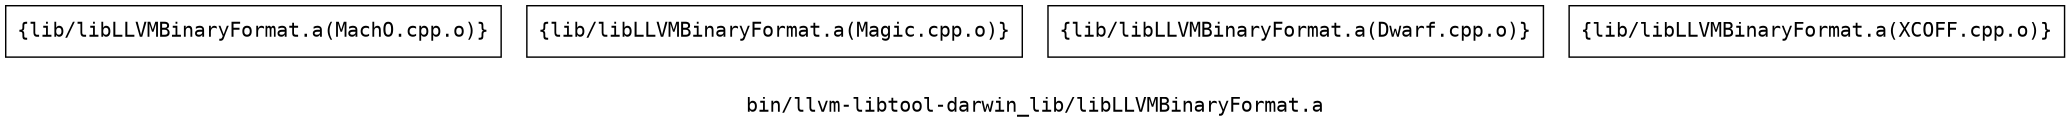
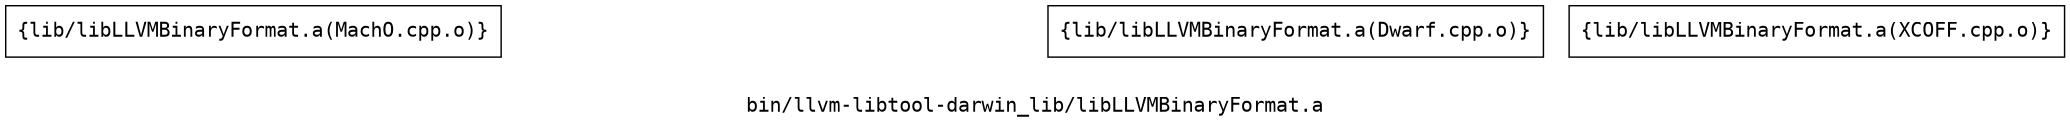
(775, 31) -> none
